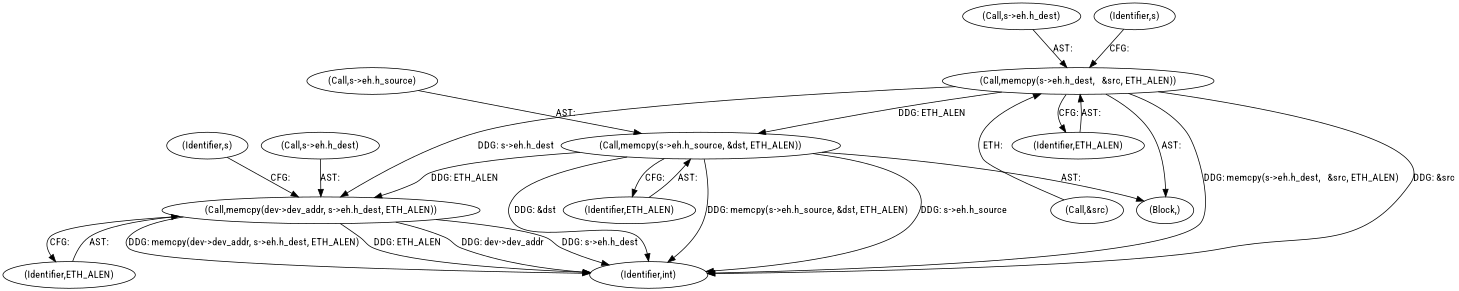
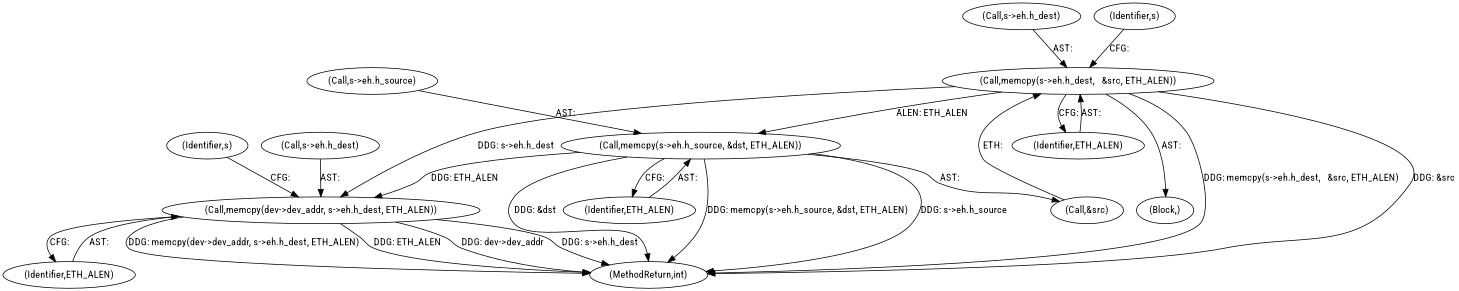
(932, 113) -> (932, 113)
(980, 169) -> (930, 177)
(649, 275) -> (649, 275)
